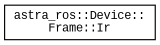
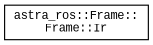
(80, 22) -> (76, 22)
